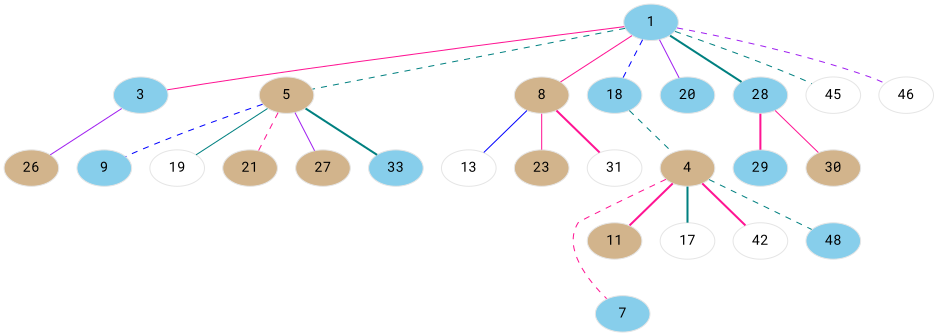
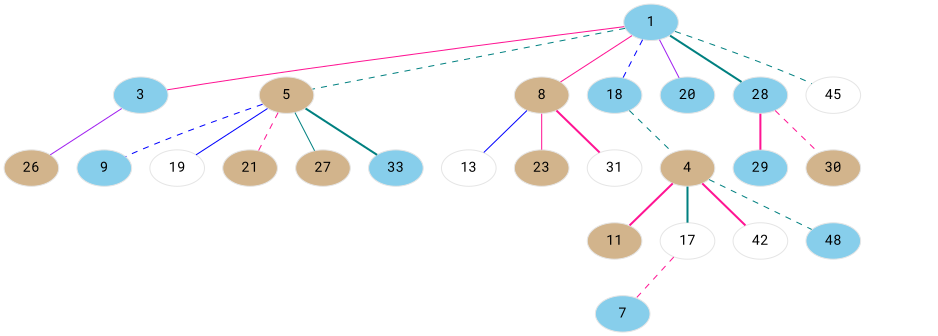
(906, 95) -> none
(232, 132) -> (232, 132)
(305, 132) -> (305, 132)
(797, 132) -> (797, 132)
(583, 220) -> (655, 277)
